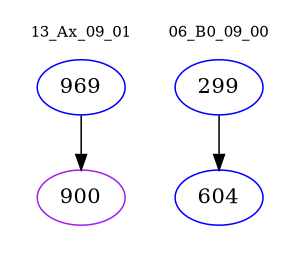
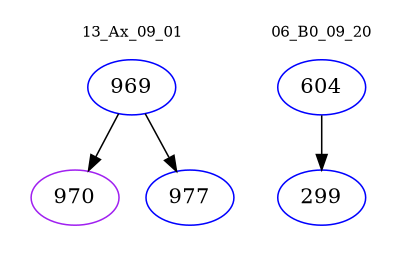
(219, 33) -> (322, 33)
(219, 135) -> (322, 135)
(81, 198) -> (75, 198)
none -> (190, 198)
